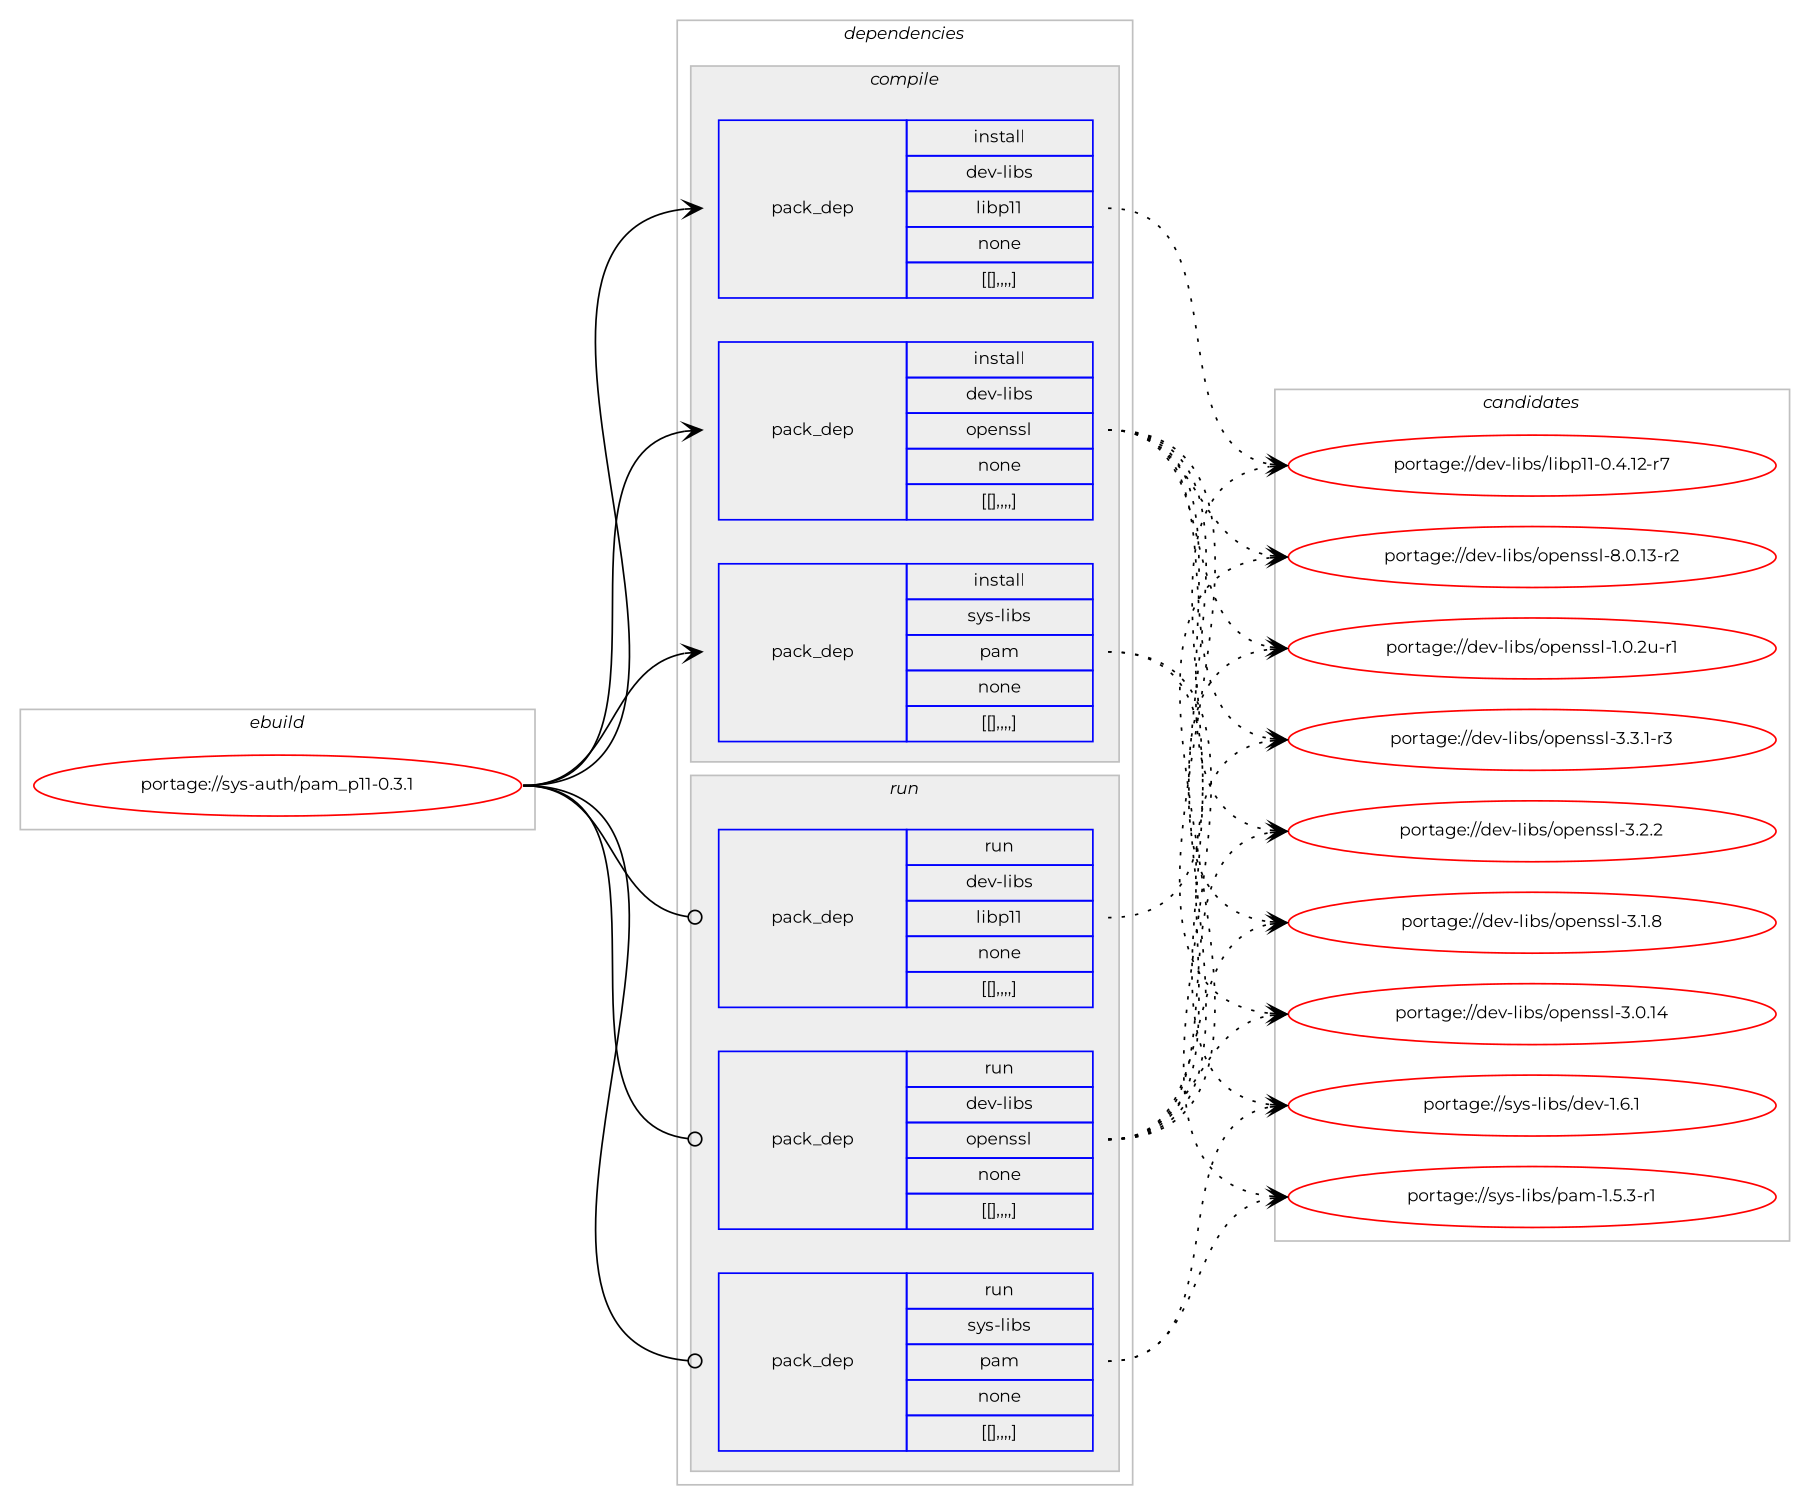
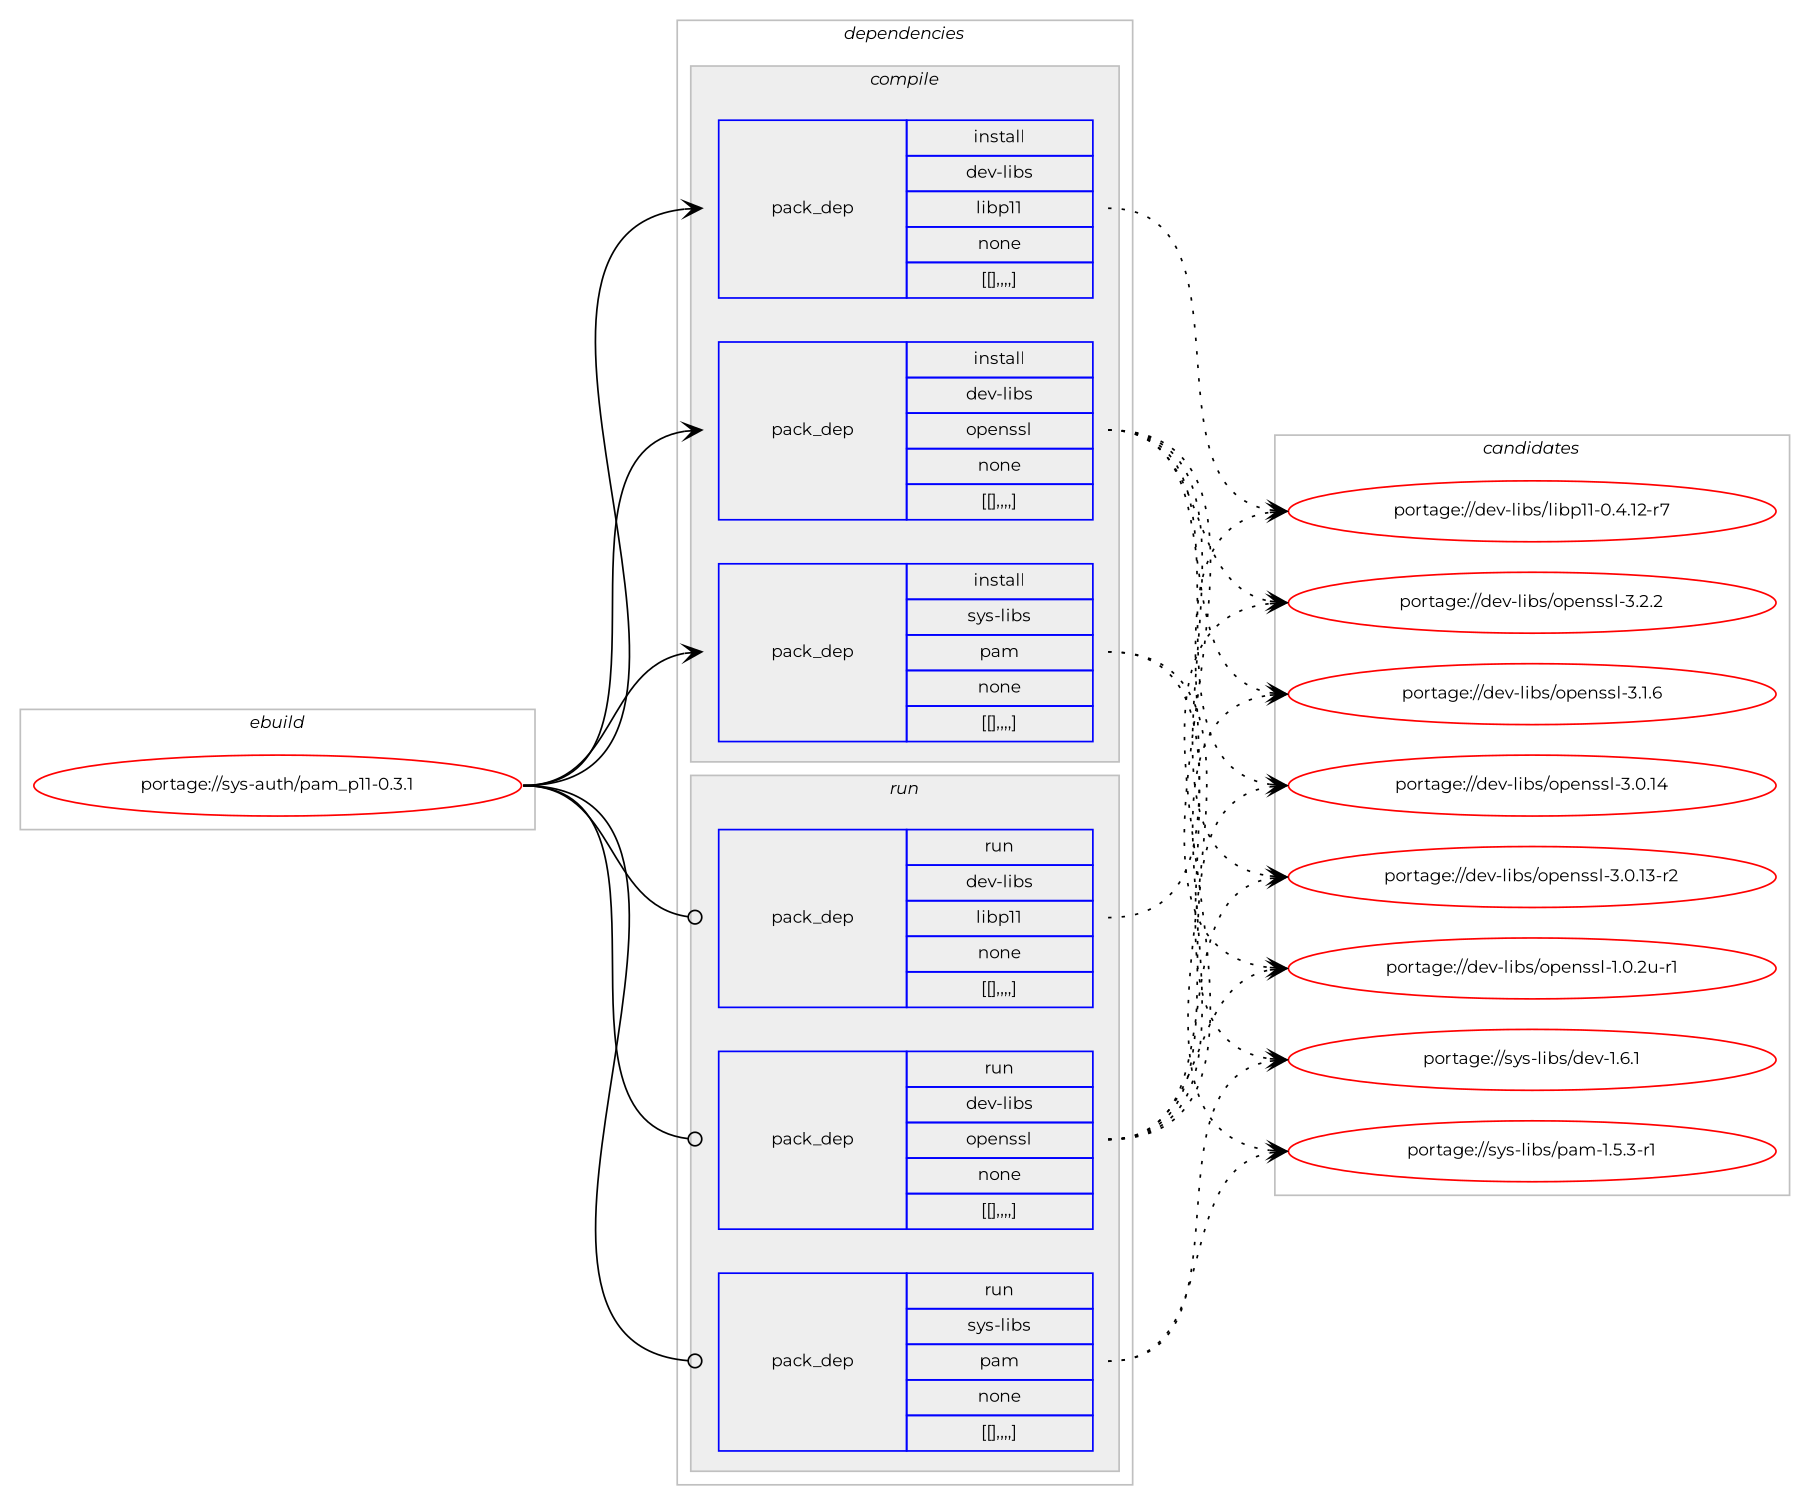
(1532, 557) -> (1532, 877)
(1532, 740) -> none
(1532, 923) -> (1532, 694)
